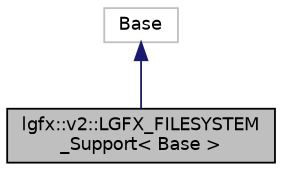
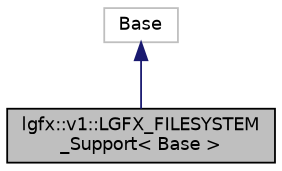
(141, 136) -> (141, 136)
